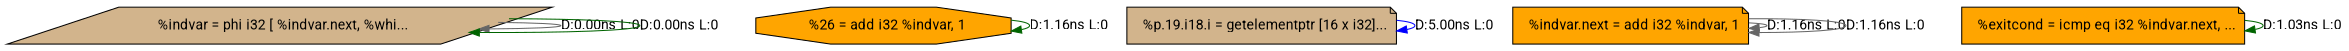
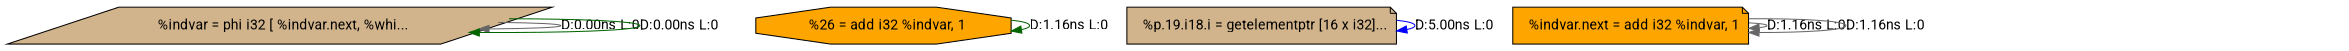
(2103, 26) -> none
